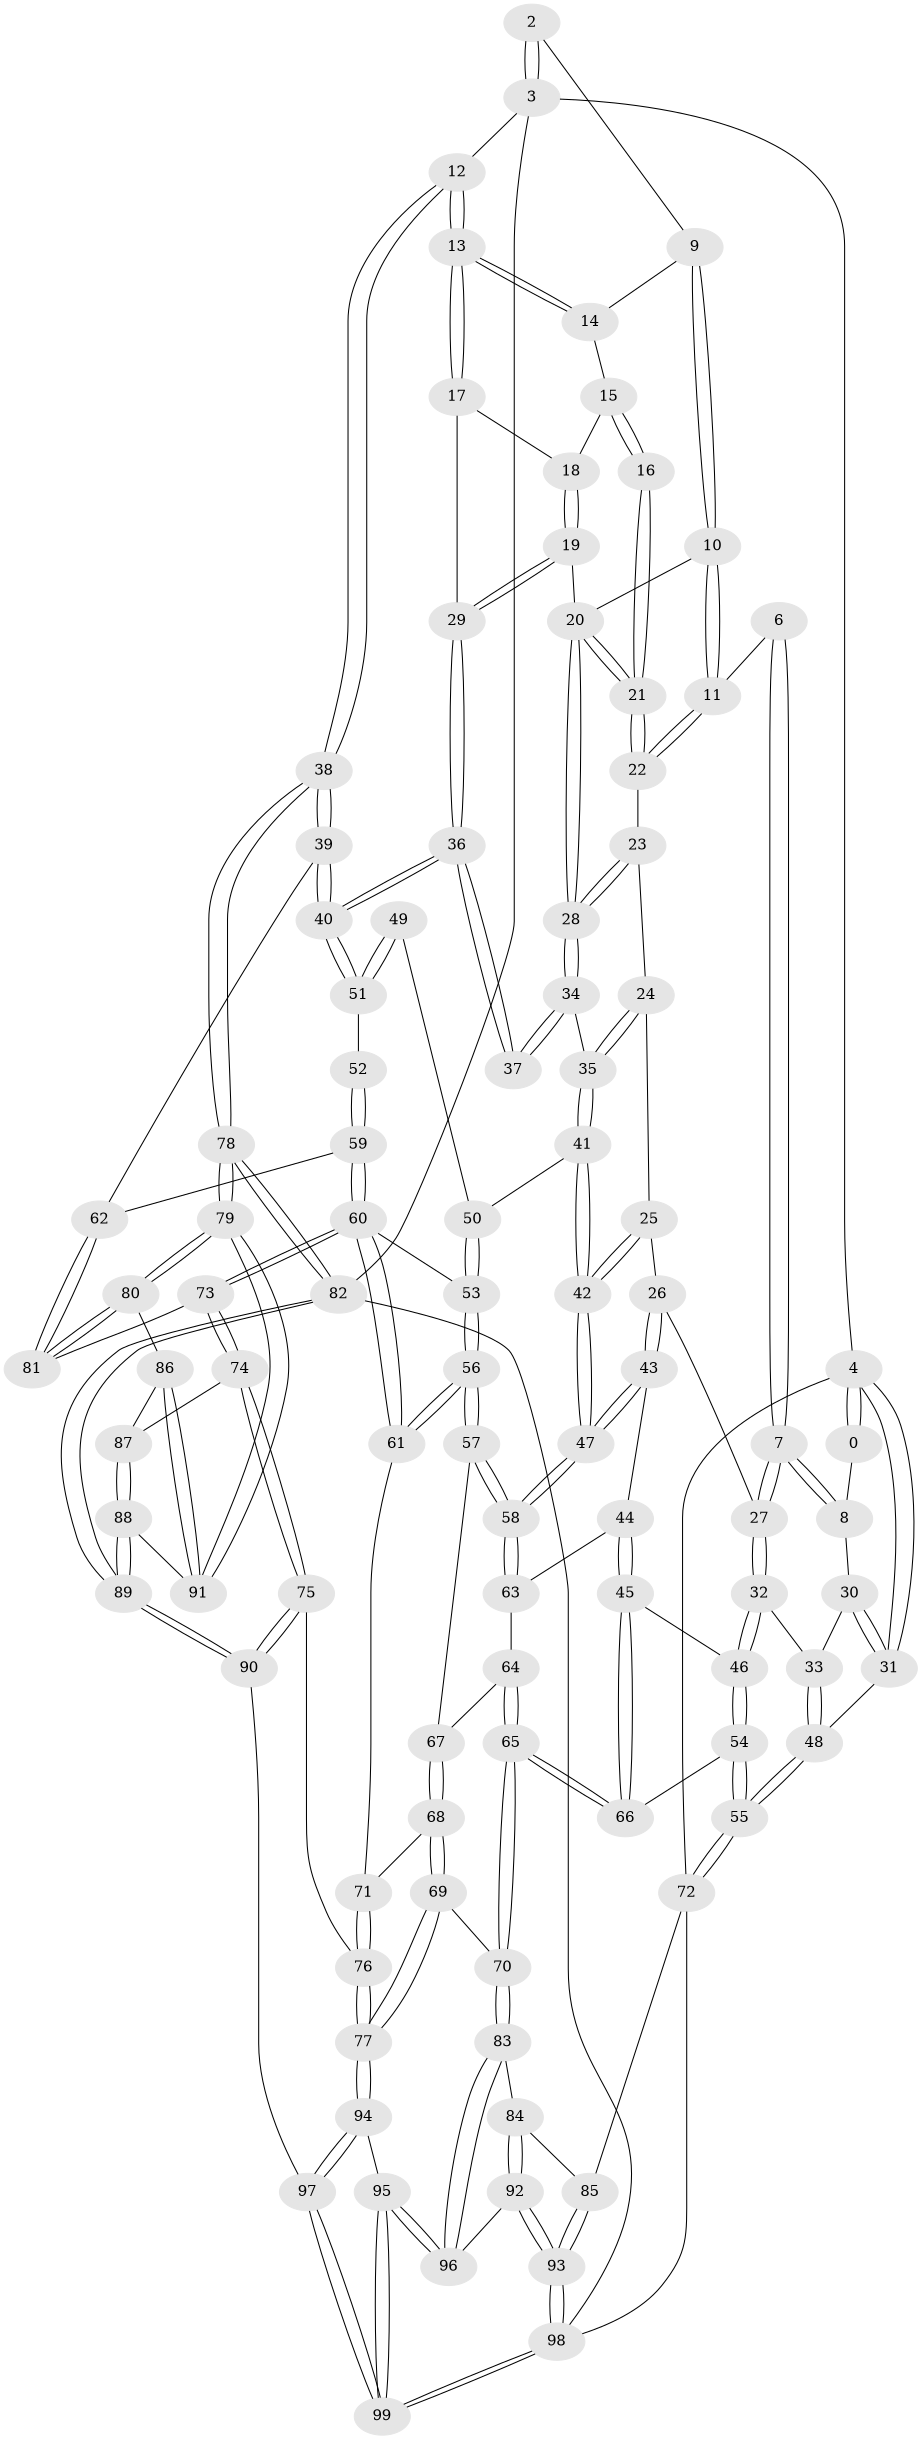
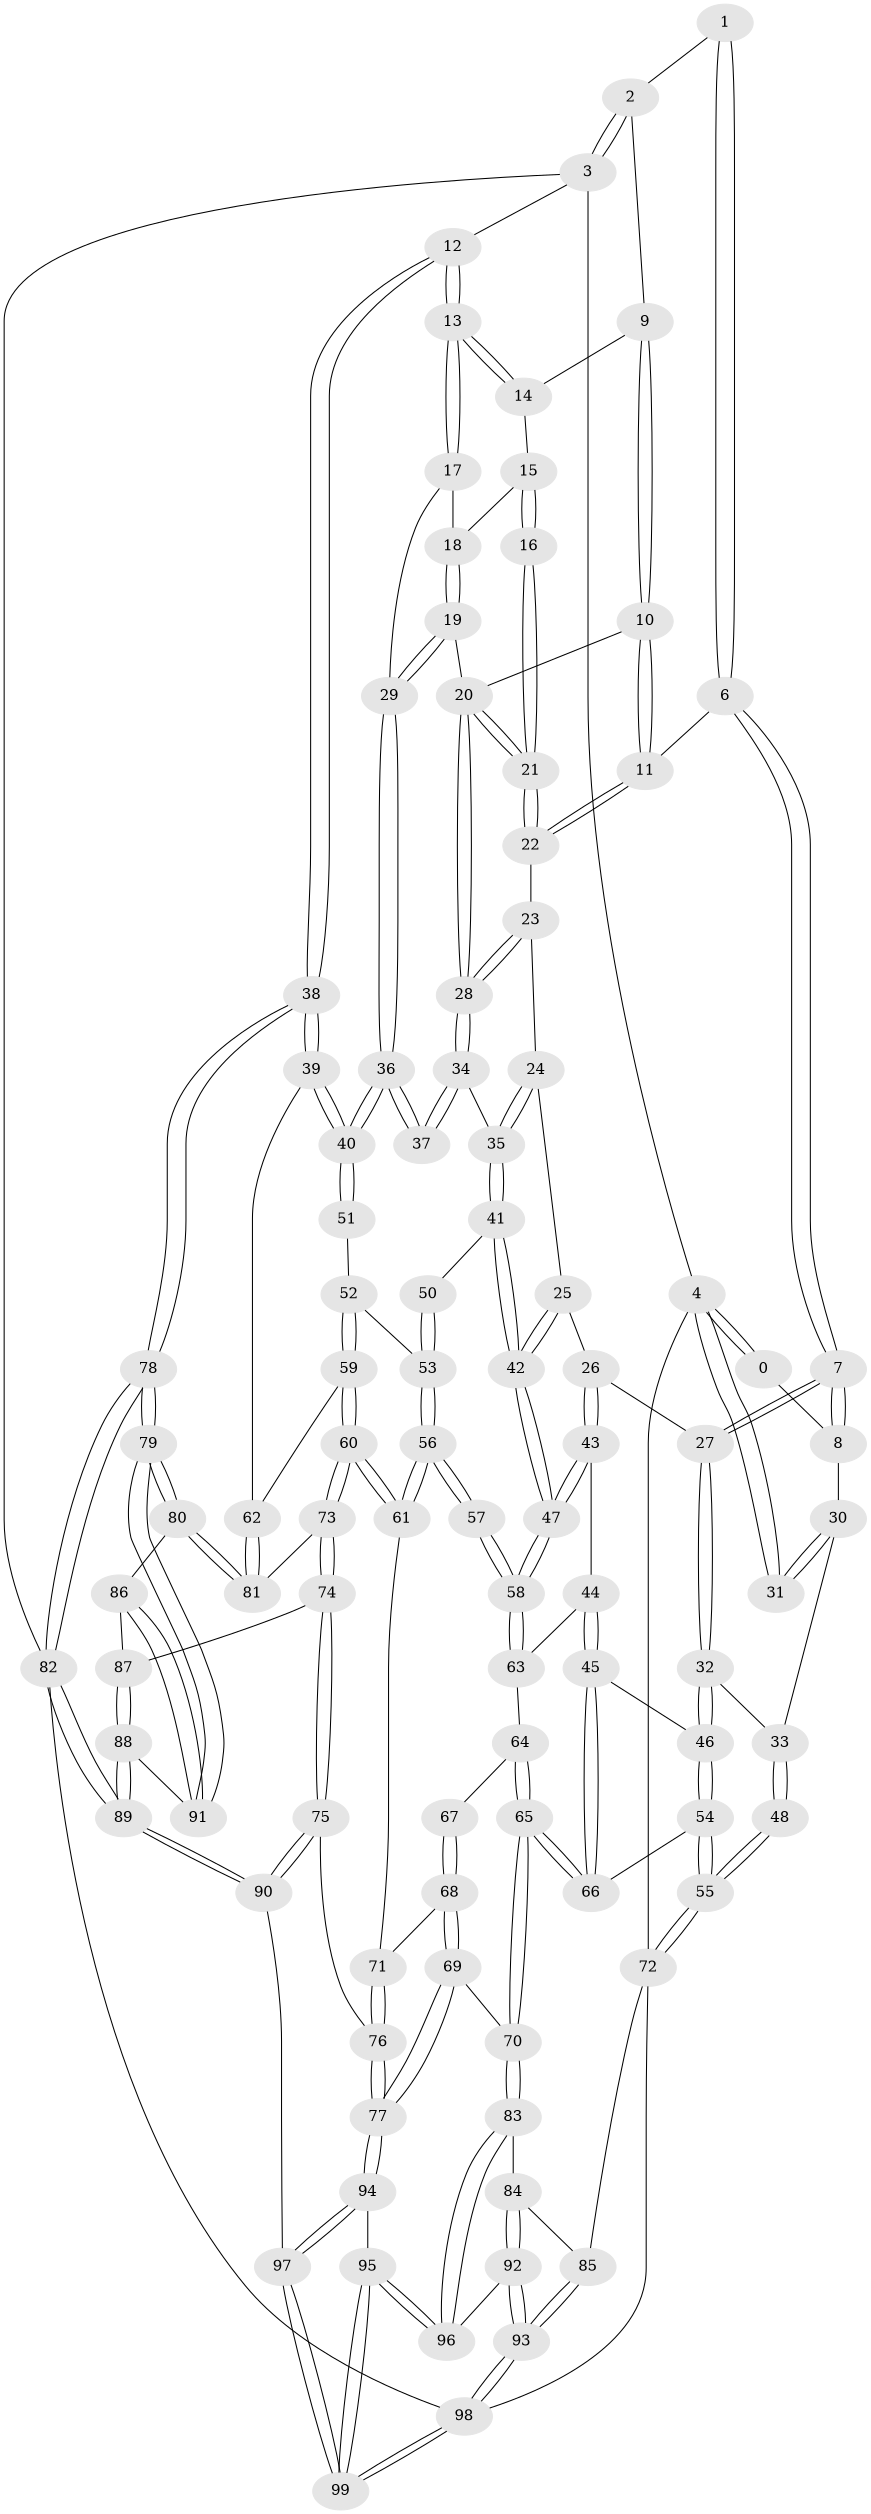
none -> (725, 23)
(399, 920) -> none
(415, 1257) -> (389, 1332)
(454, 1594) -> none
(852, 1706) -> none
